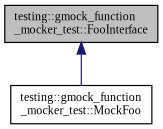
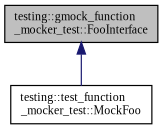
(81, 105) -> (81, 105)
